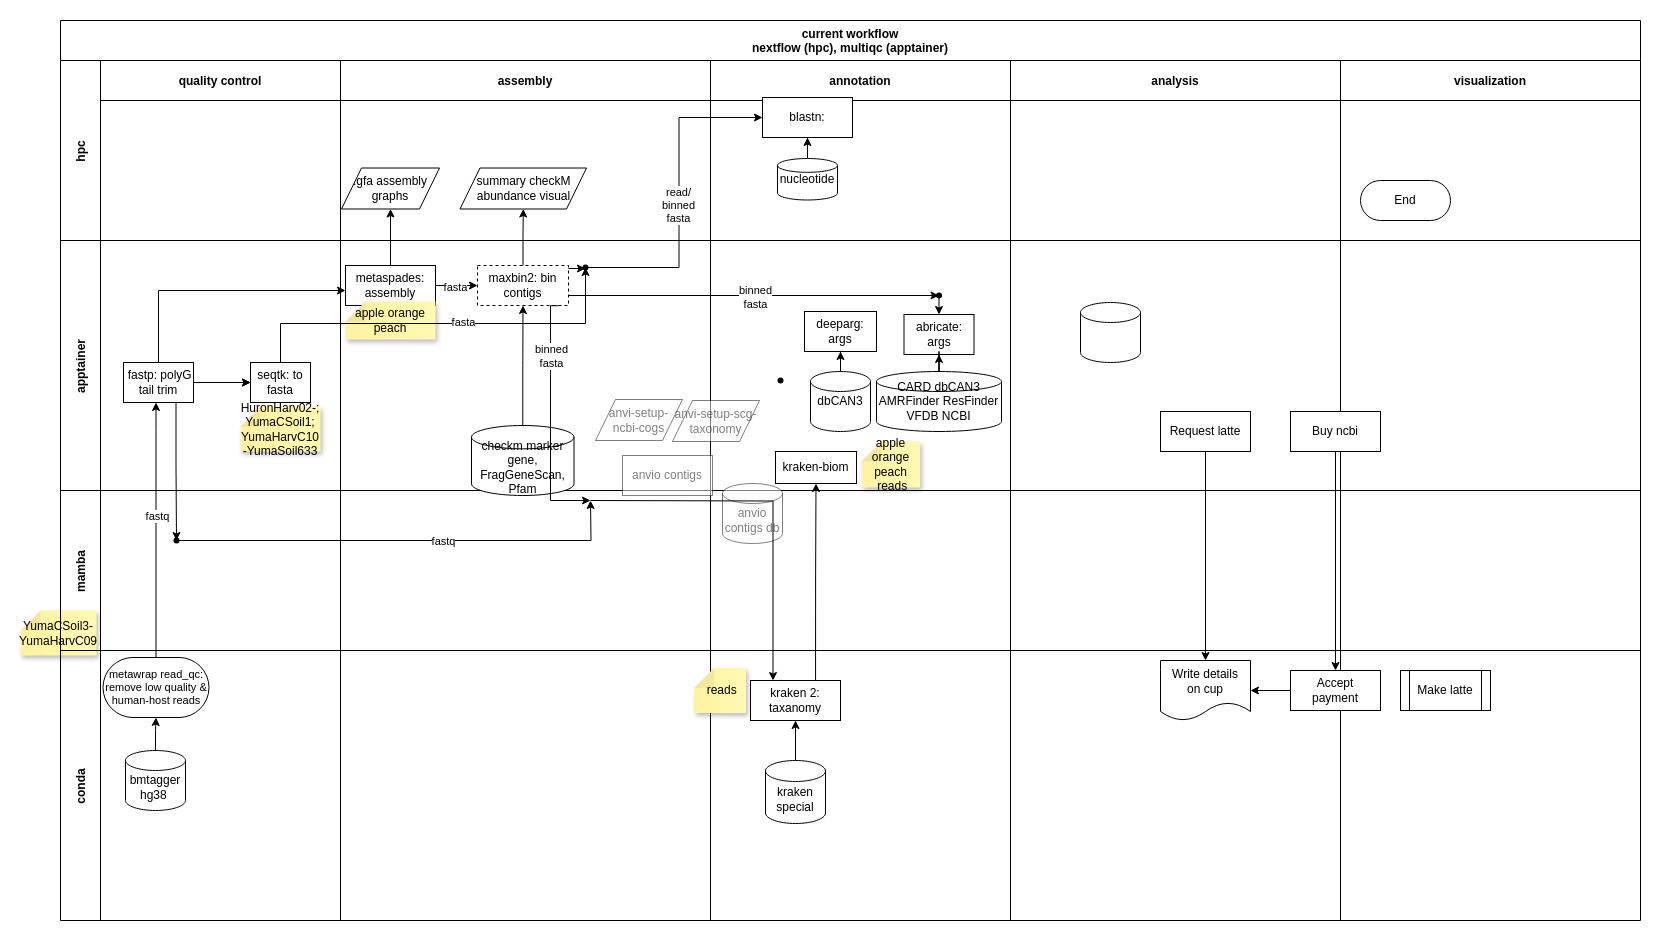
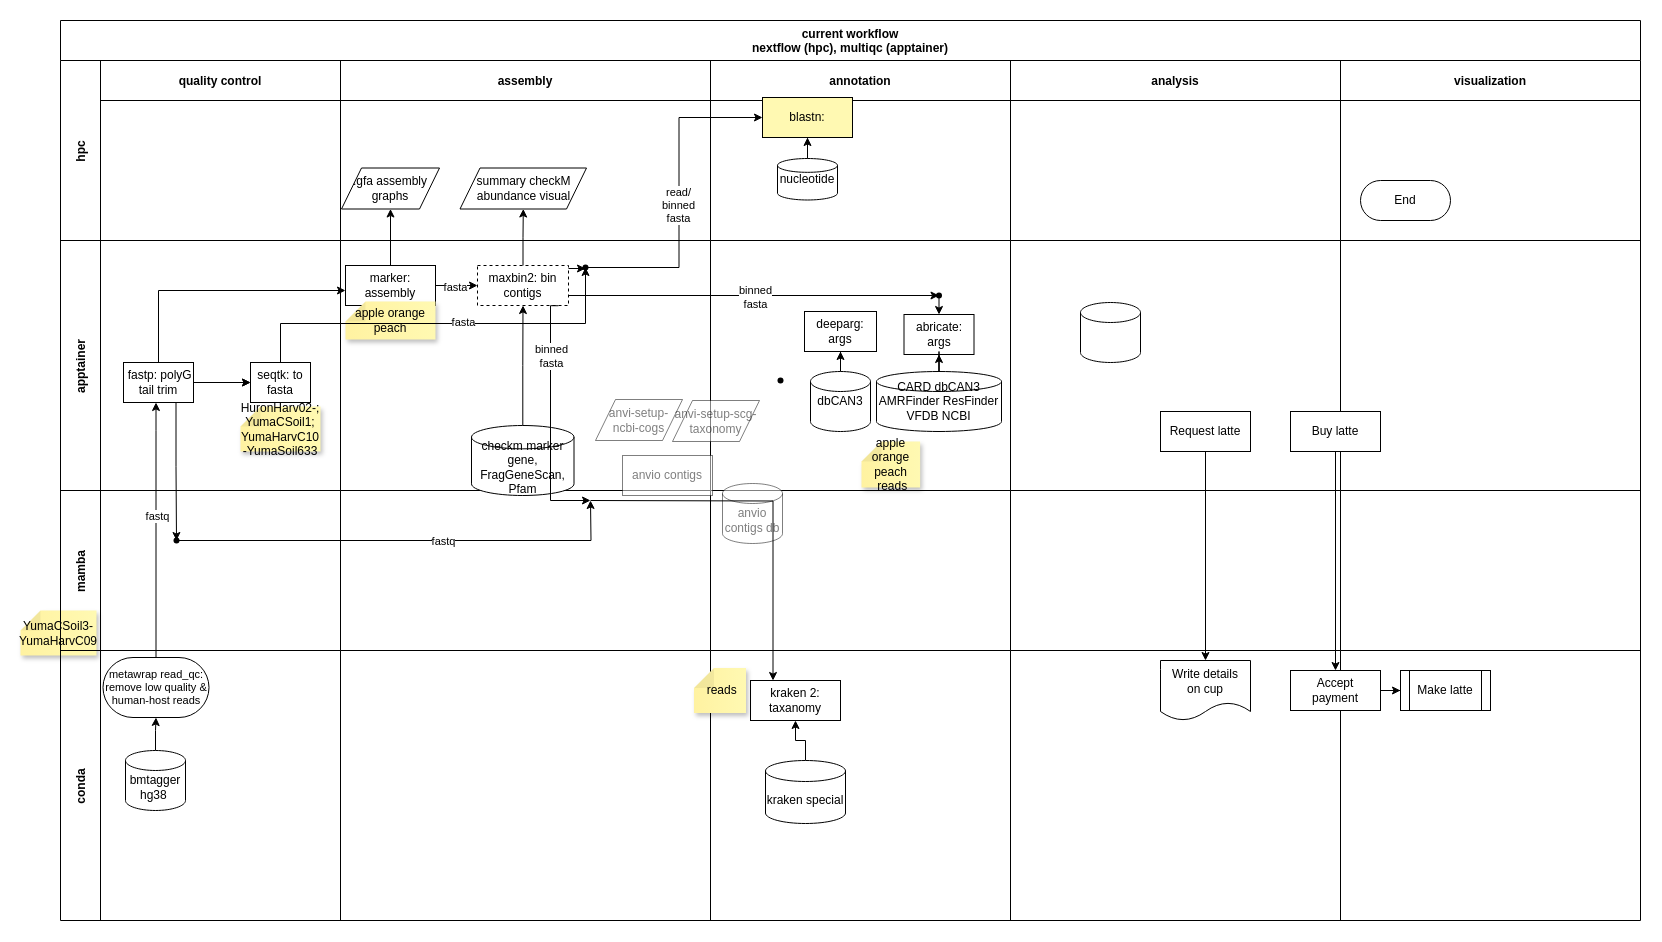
(808, 118) -> (808, 118)
(391, 286) -> (391, 286)
(1336, 432) -> (1336, 432)
(816, 468) -> none
(816, 587) -> none
(1274, 691) -> (1395, 691)
(796, 792) -> (806, 792)
